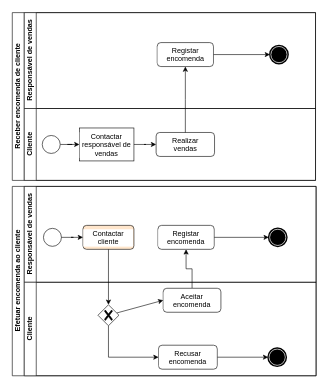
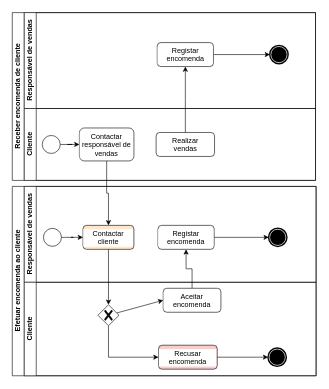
(107, 144) -> (107, 144)
(144, 144) -> (107, 191)
(188, 357) -> (188, 357)
